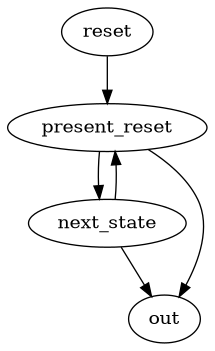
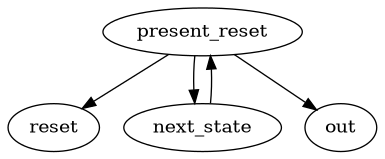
(107, 73) -> (131, 78)
(133, 266) -> none
